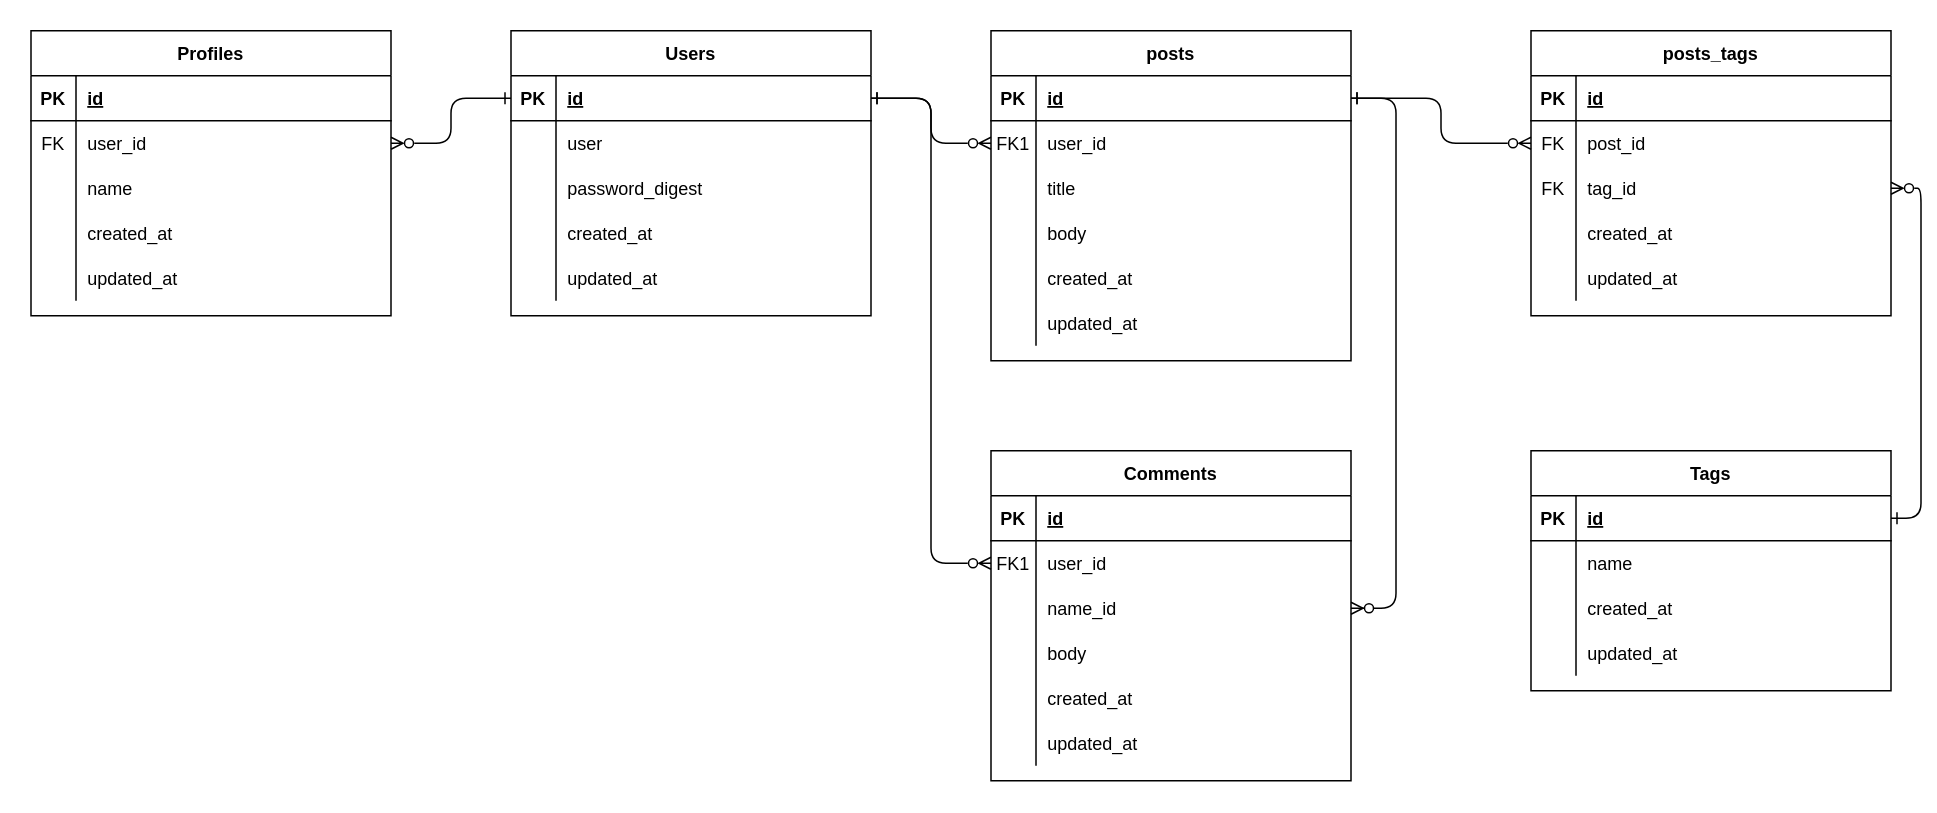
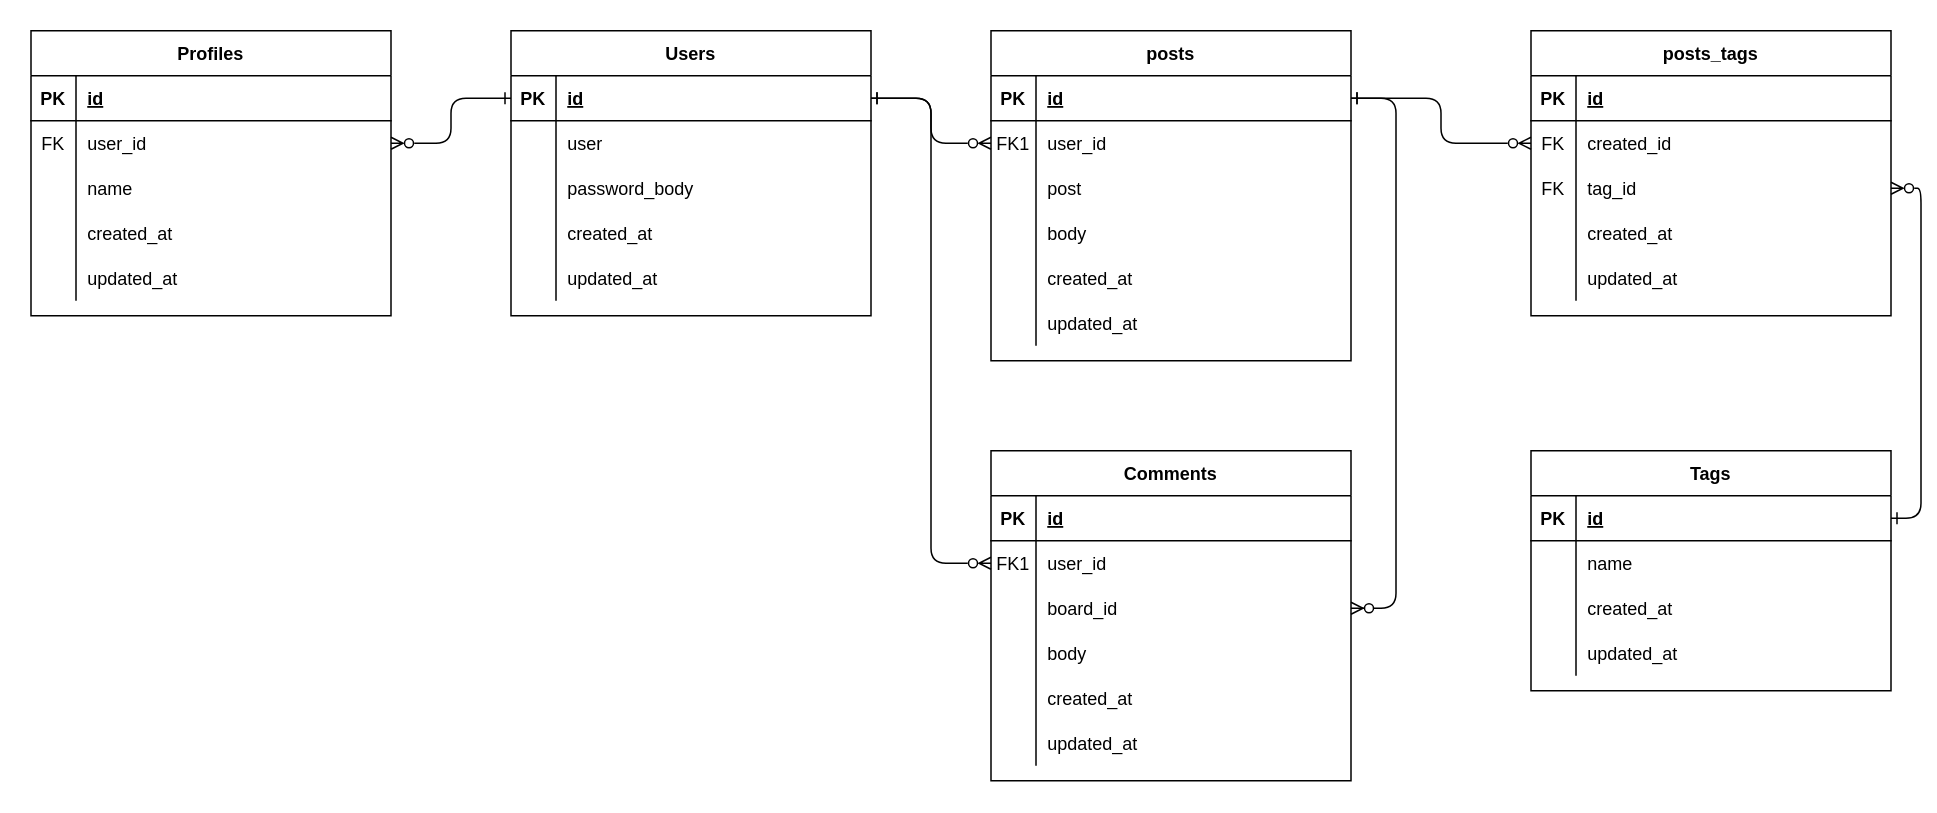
(1620, 144) -> (1635, 144)
(640, 189) -> (633, 189)
(1068, 189) -> (1067, 189)
(1080, 609) -> (1085, 609)
